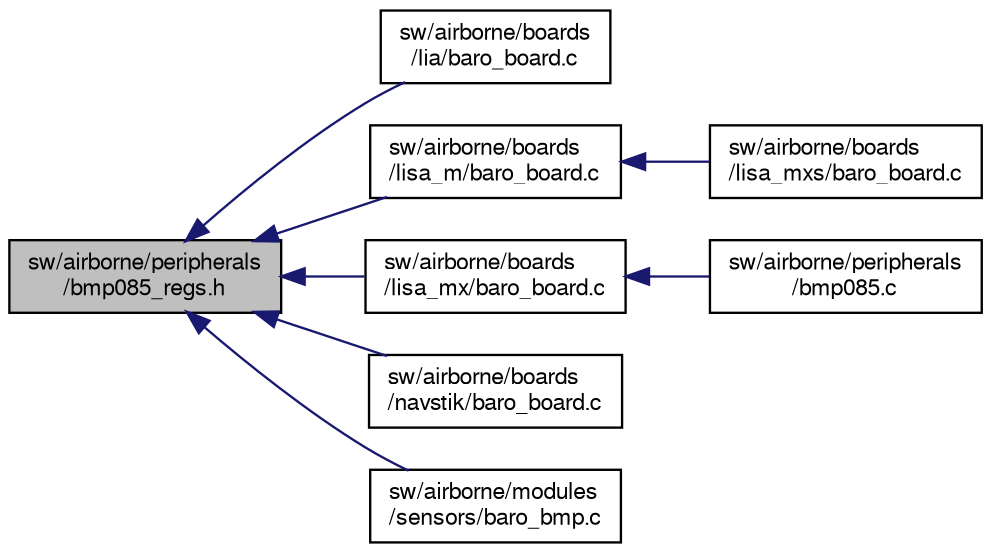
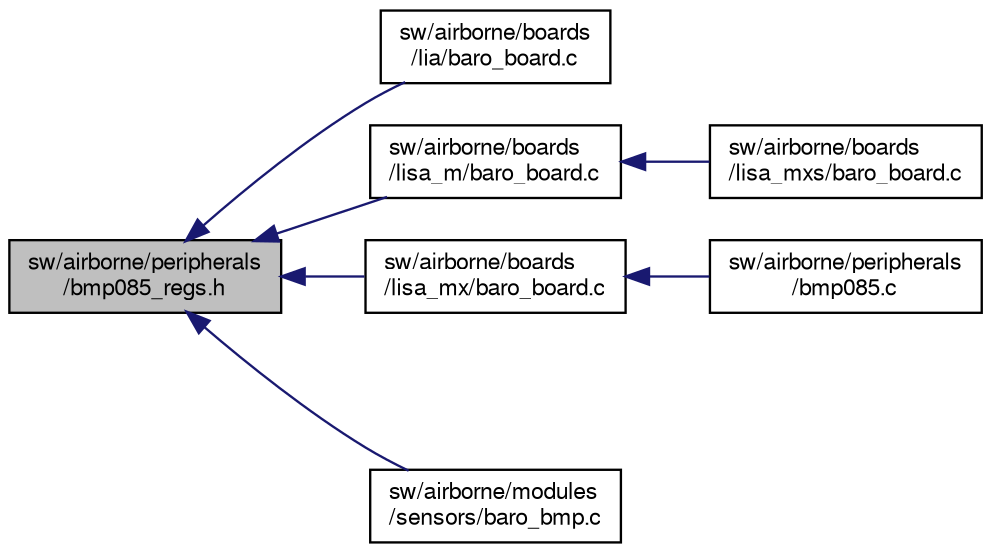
(496, 391) -> none
